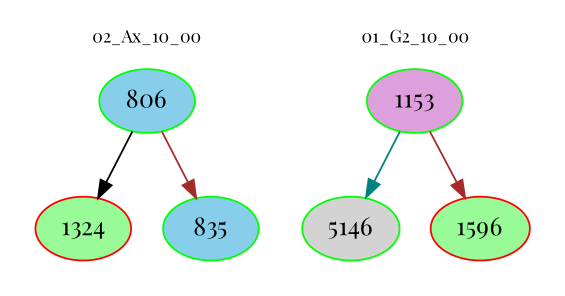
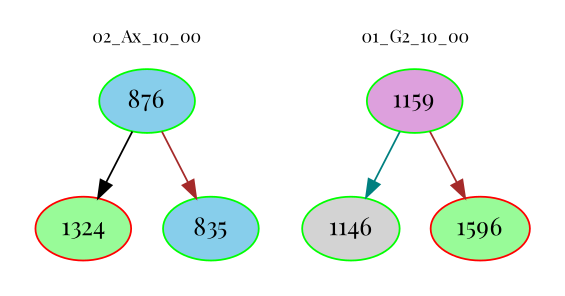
(147, 101) -> (147, 101)
(415, 101) -> (415, 101)
(351, 229) -> (351, 229)
